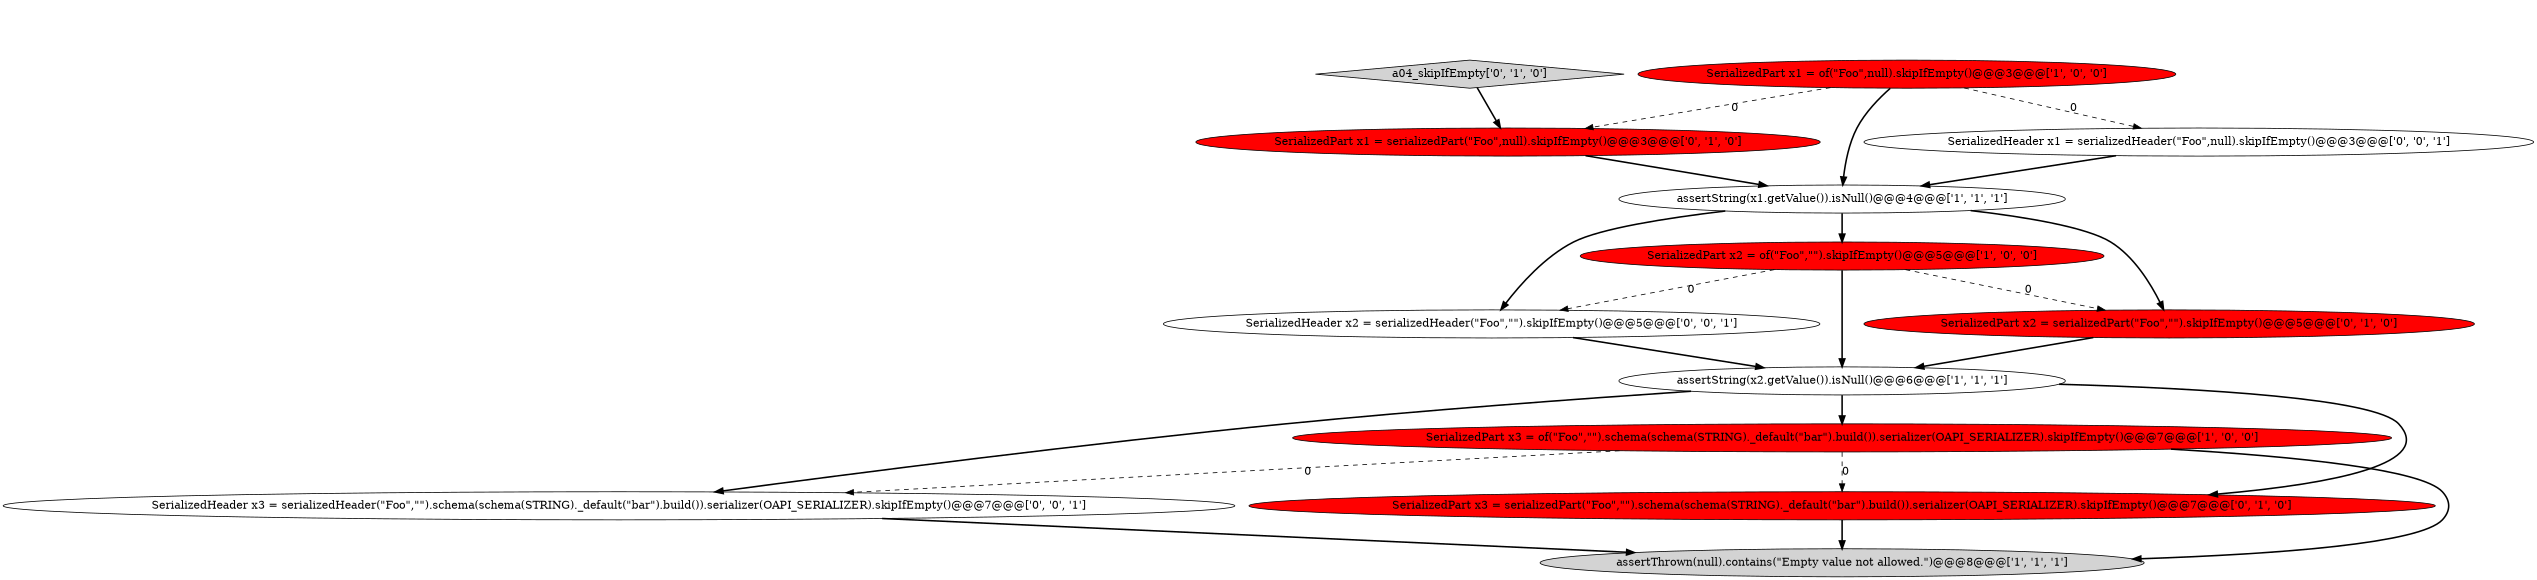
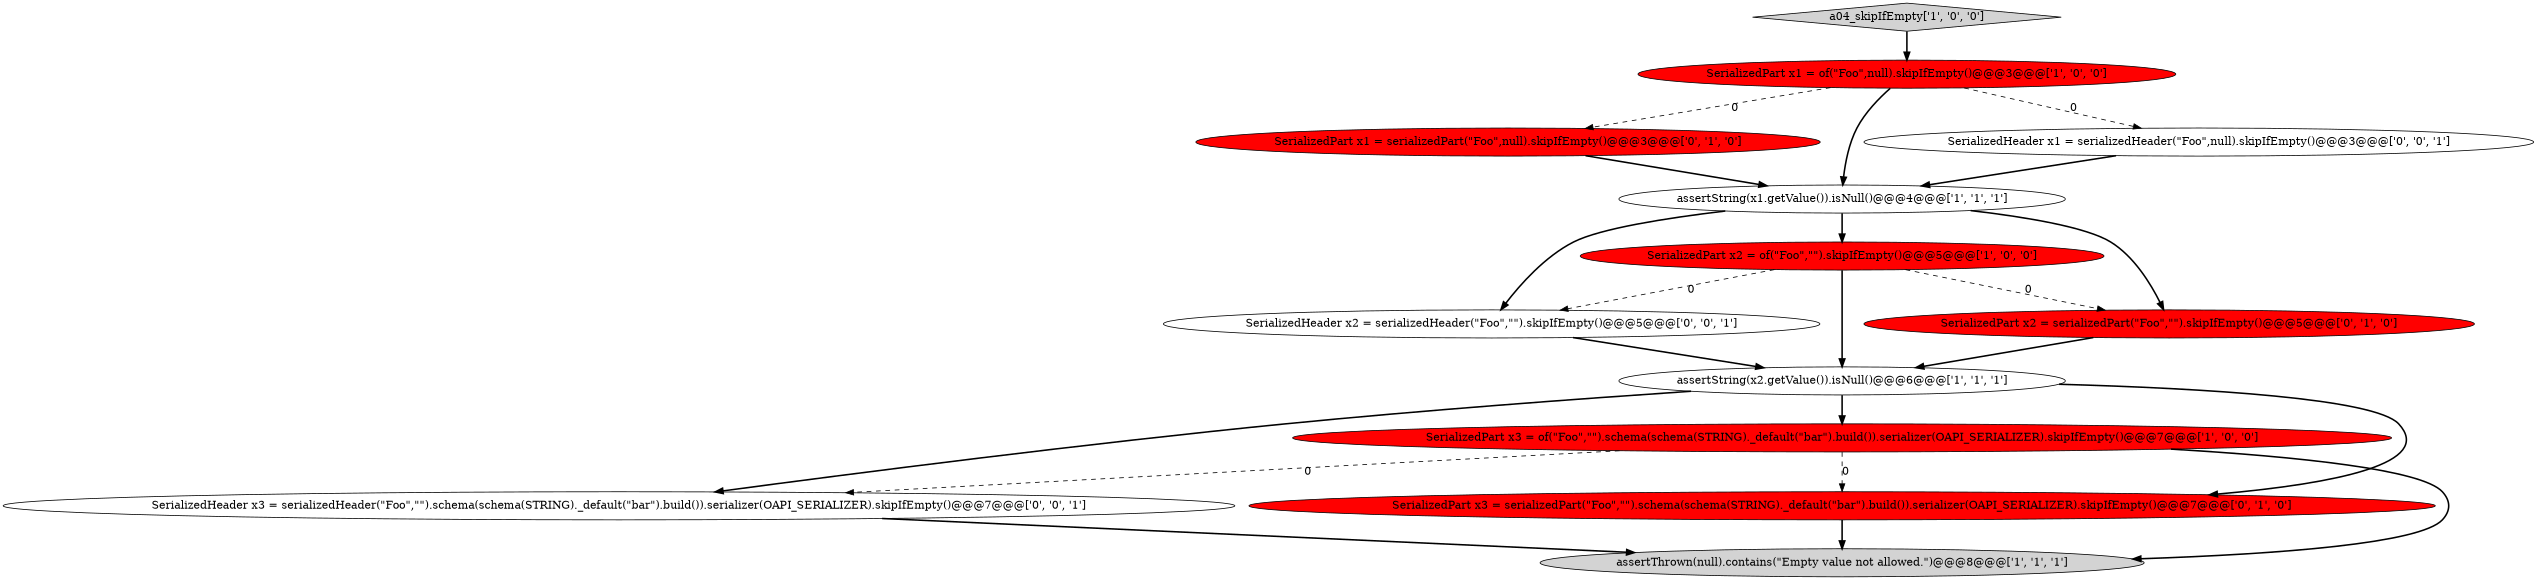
none -> (1907, 17)
(1470, 74) -> none
